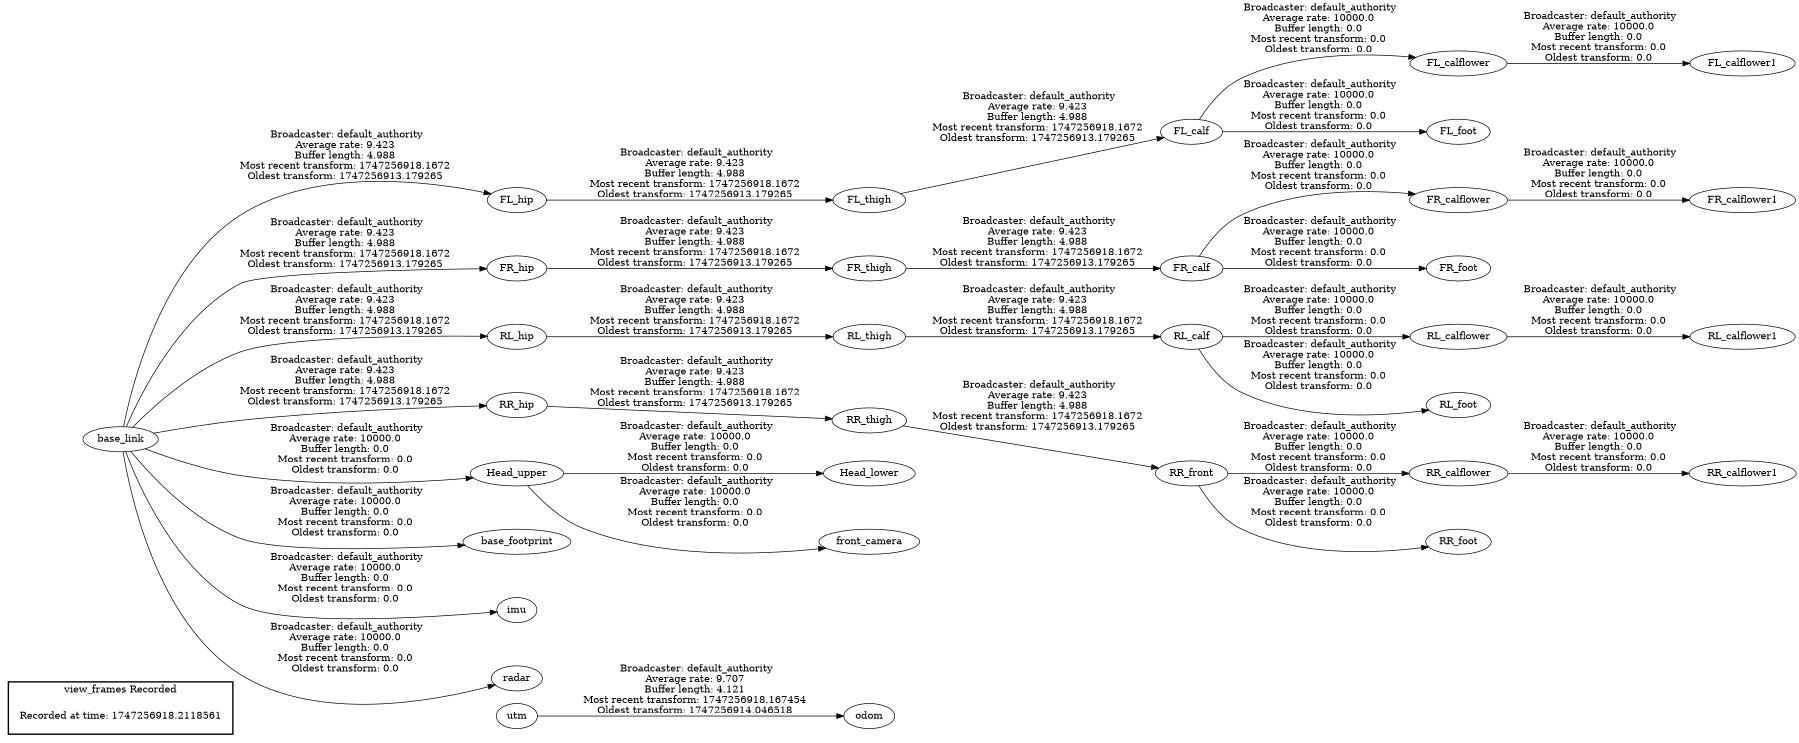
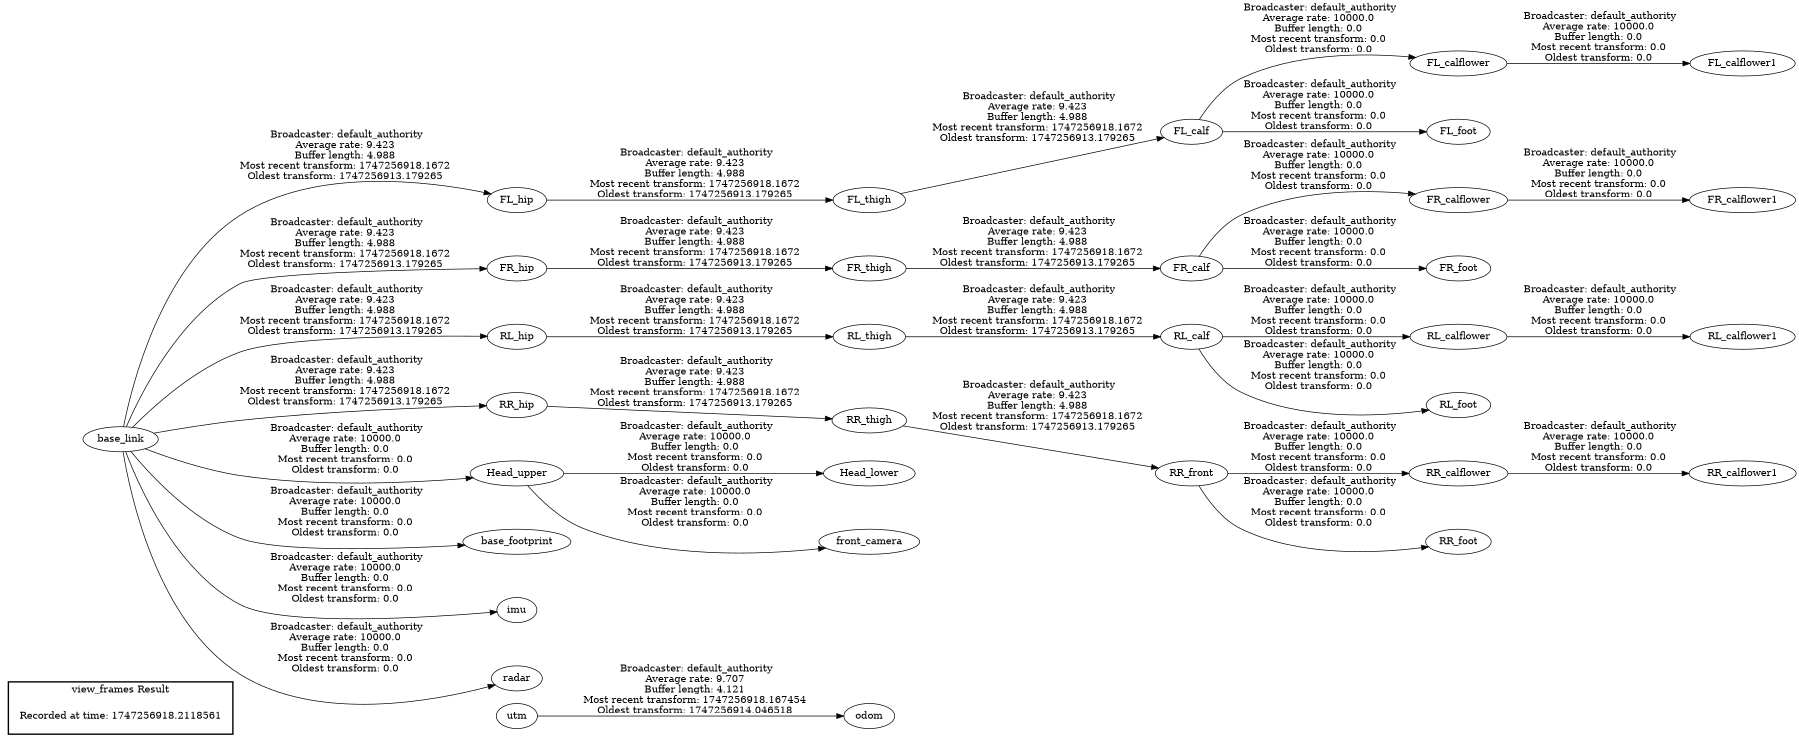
(121, 690) -> (121, 690)
